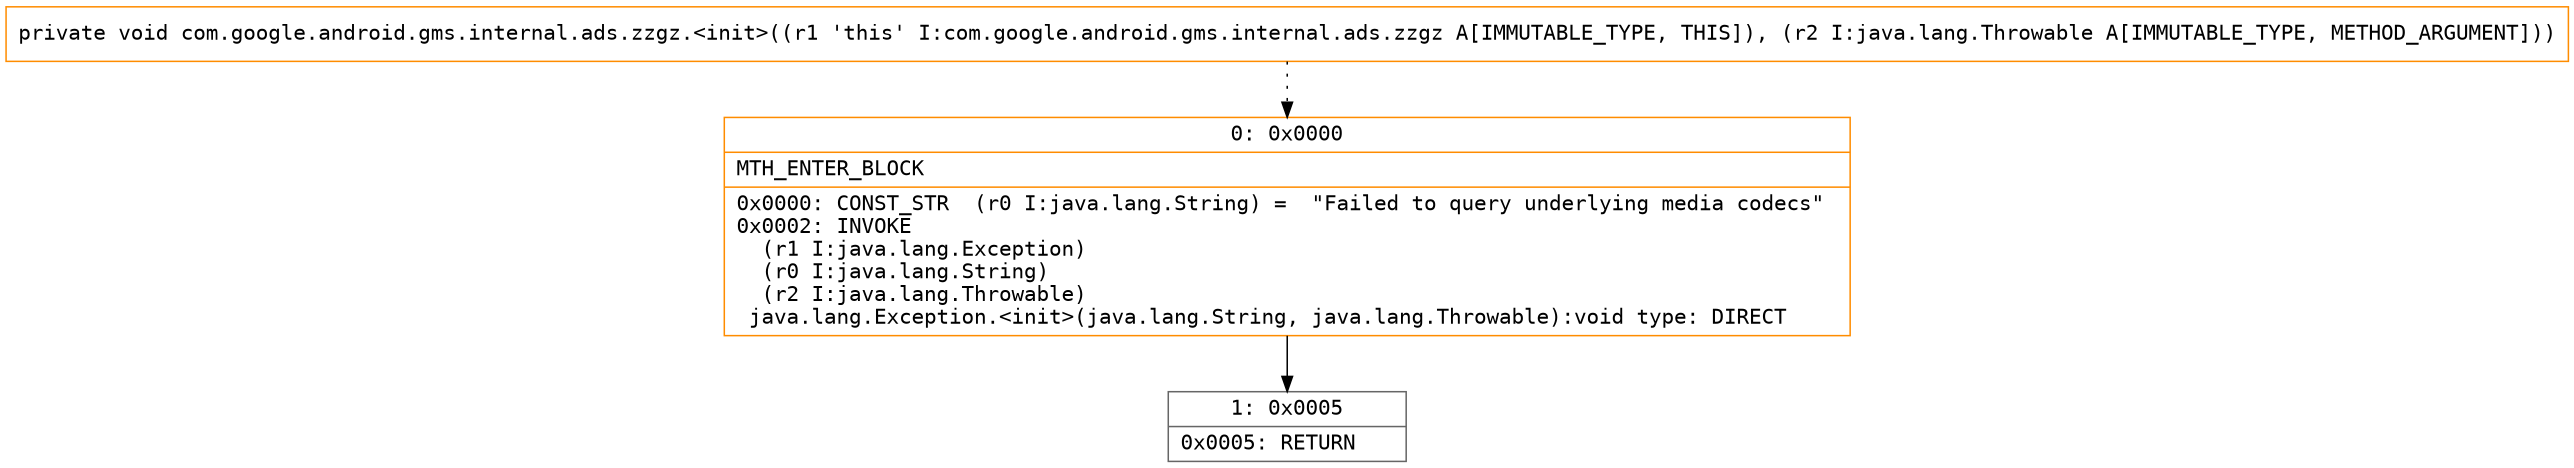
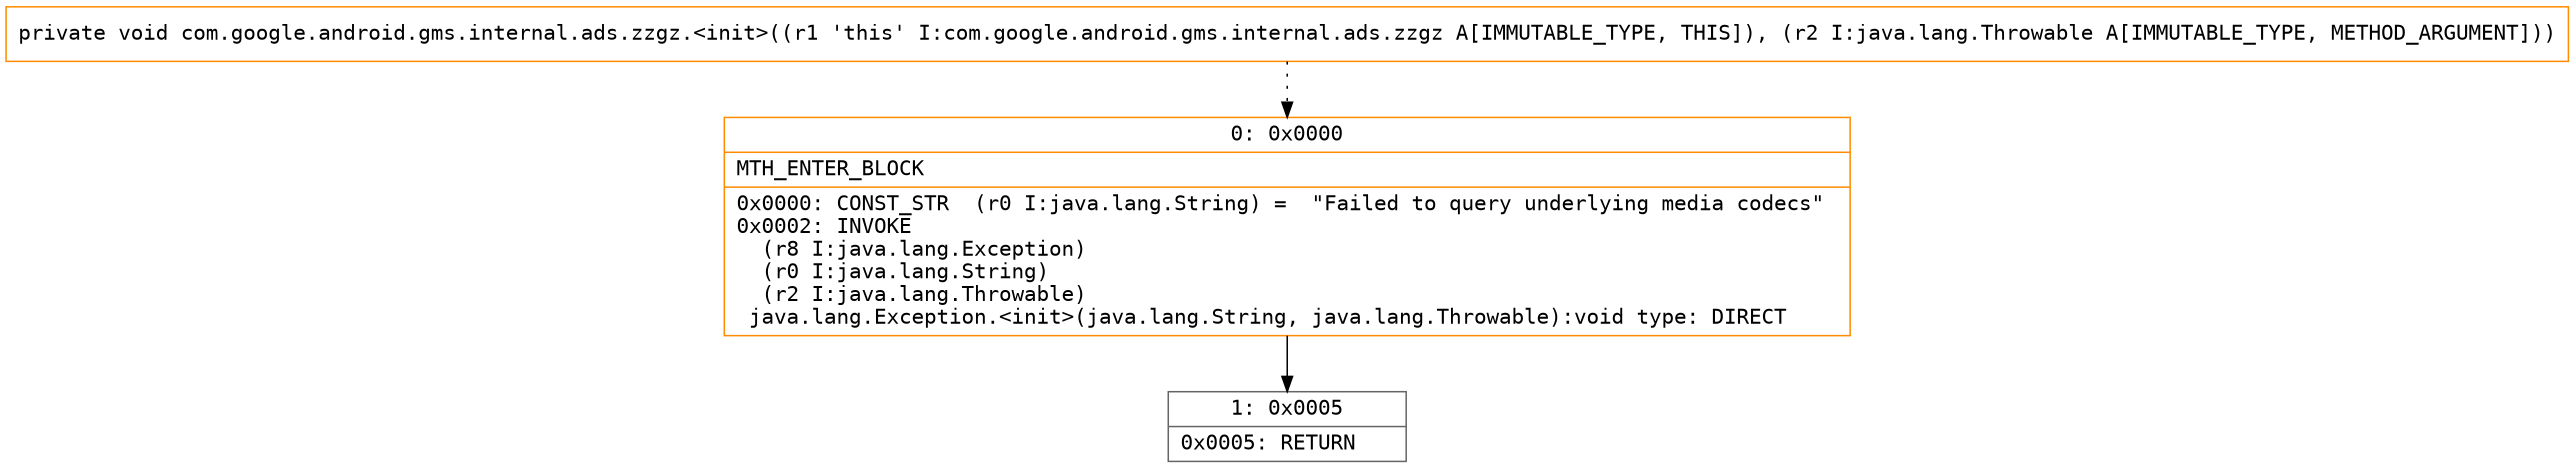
(912, 249) -> (912, 249)
